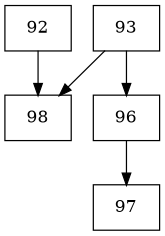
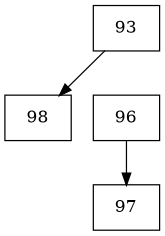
(38, 28) -> none
(126, 67) -> none
